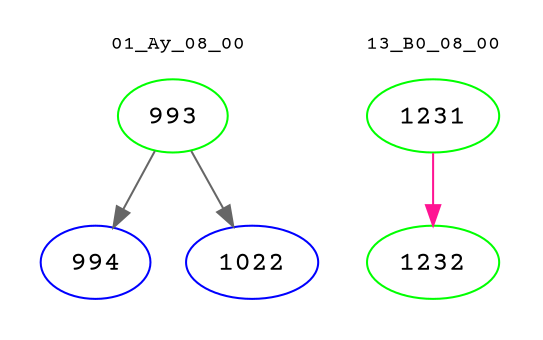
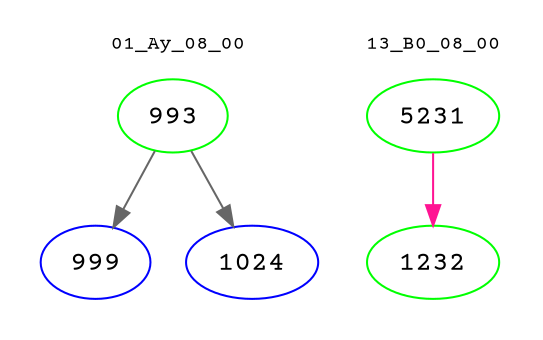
(433, 116) -> (433, 116)
(96, 262) -> (96, 262)
(252, 262) -> (252, 262)
